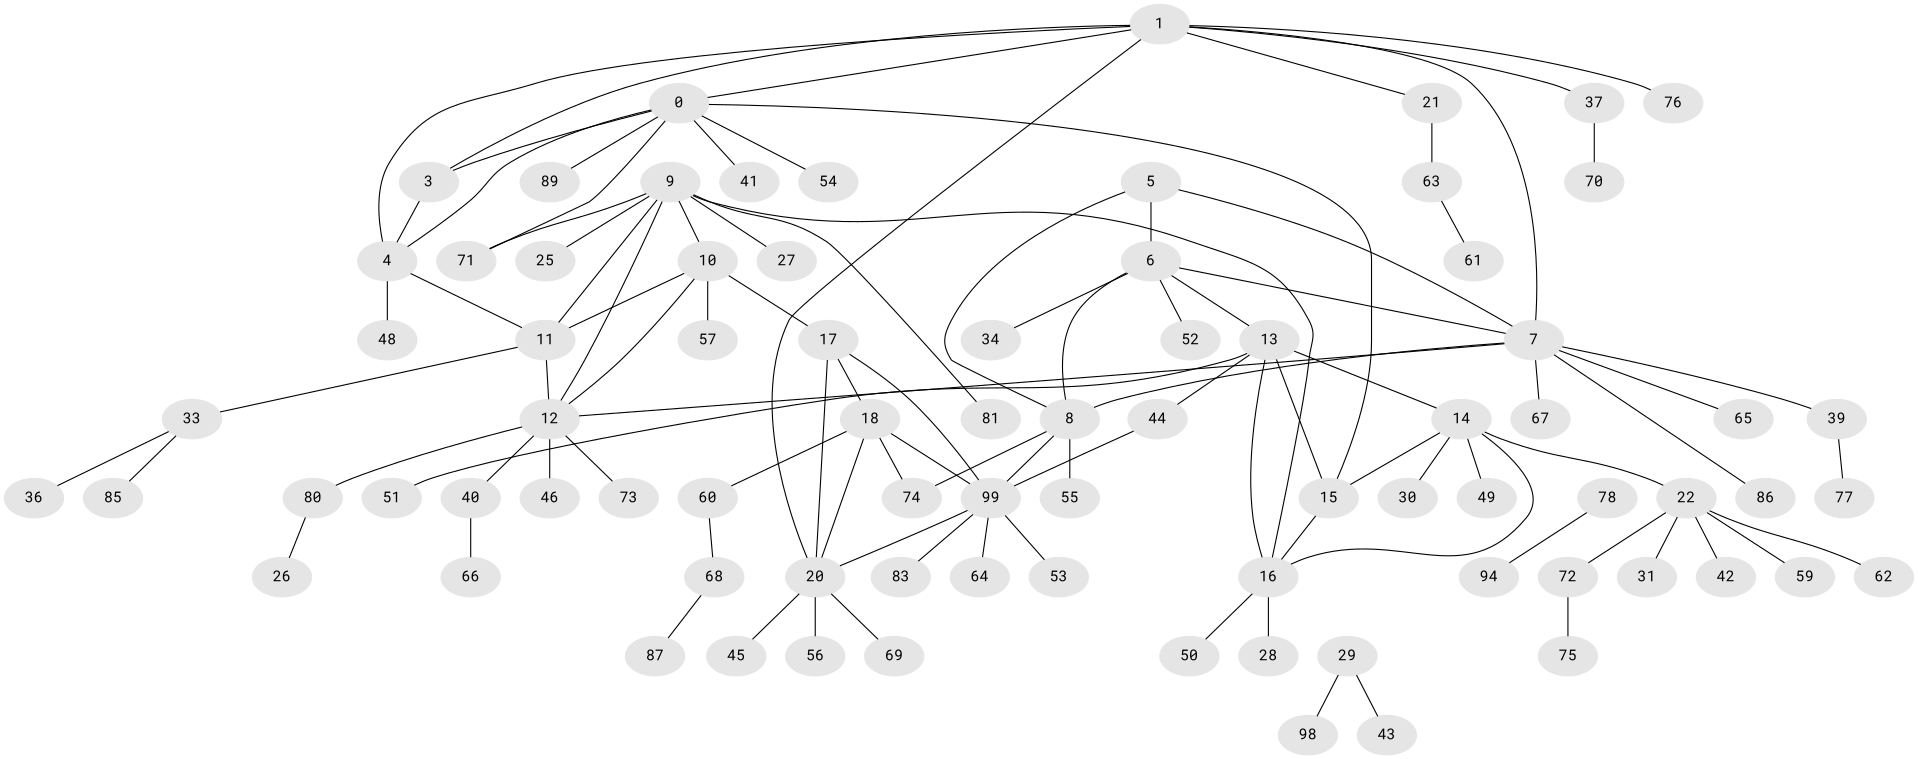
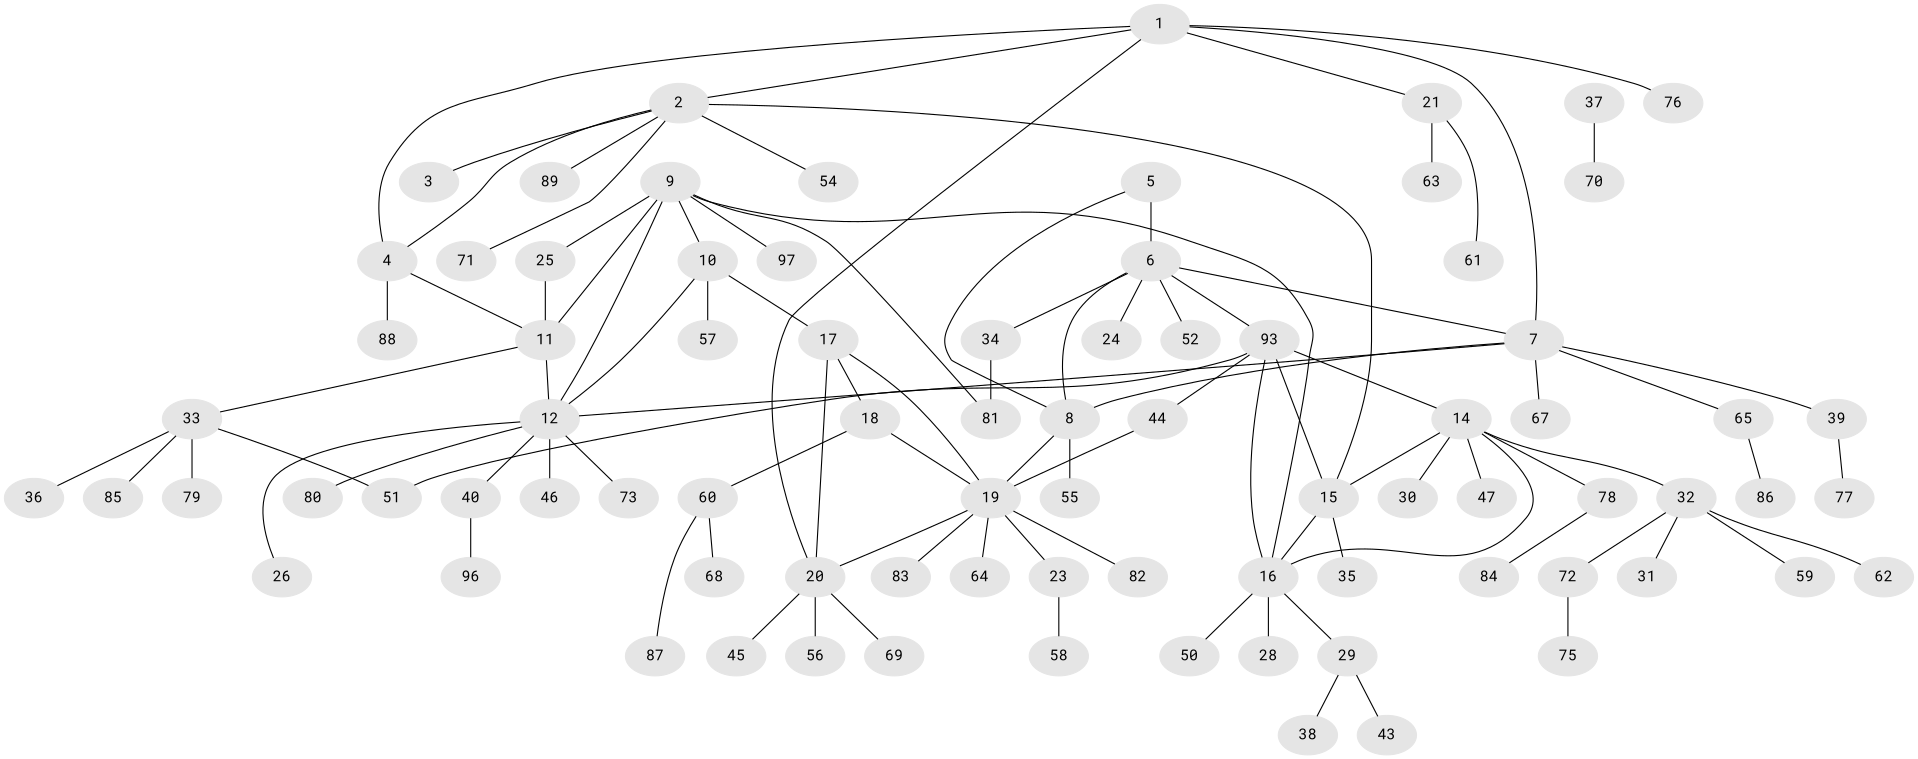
(763, 57) -> none
(1439, 59) -> none
(679, 103) -> (679, 103)
(749, 182) -> none
(568, 221) -> none
(408, 222) -> none
(1453, 222) -> (1475, 177)
(1351, 244) -> none
(787, 261) -> (787, 261)
(627, 301) -> (545, 301)
(387, 340) -> (387, 340)
none -> (1111, 340)
(1269, 340) -> (1269, 340)
none -> (991, 372)
(1650, 419) -> (1754, 459)
none -> (294, 456)
none -> (1534, 459)
none -> (192, 498)
(843, 498) -> none
(912, 498) -> none
(991, 498) -> (991, 498)
(1487, 498) -> (1487, 498)
(1686, 498) -> (1686, 498)
(297, 538) -> (352, 444)
(471, 577) -> (471, 577)
(1059, 577) -> (1059, 577)
none -> (1138, 577)
none -> (1347, 577)
(1489, 577) -> (1489, 577)
(1726, 577) -> none
(685, 617) -> (669, 574)
none -> (1308, 617)
none -> (1059, 656)
(1308, 735) -> (1308, 735)
